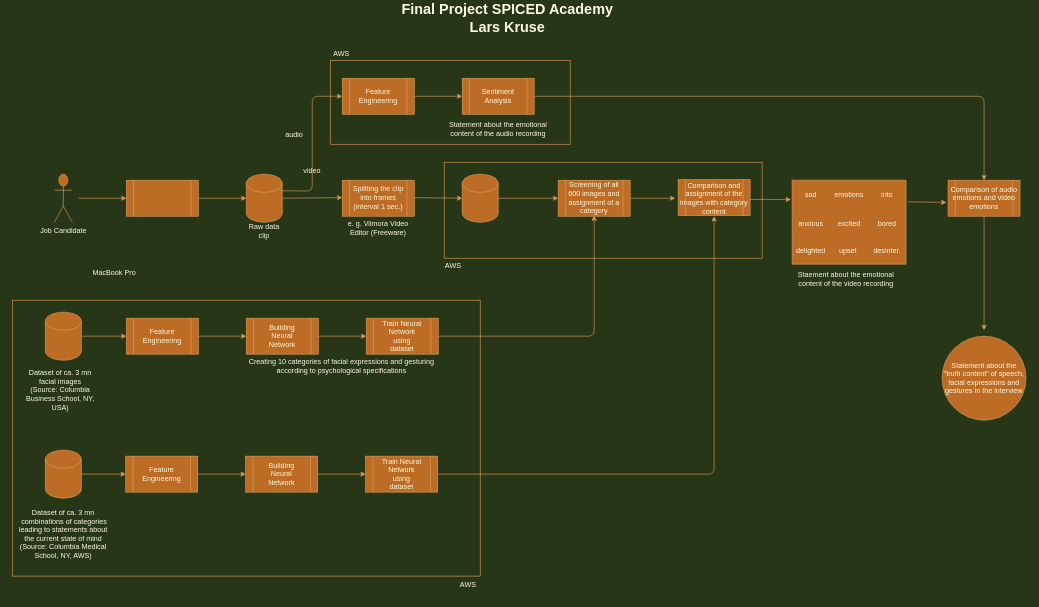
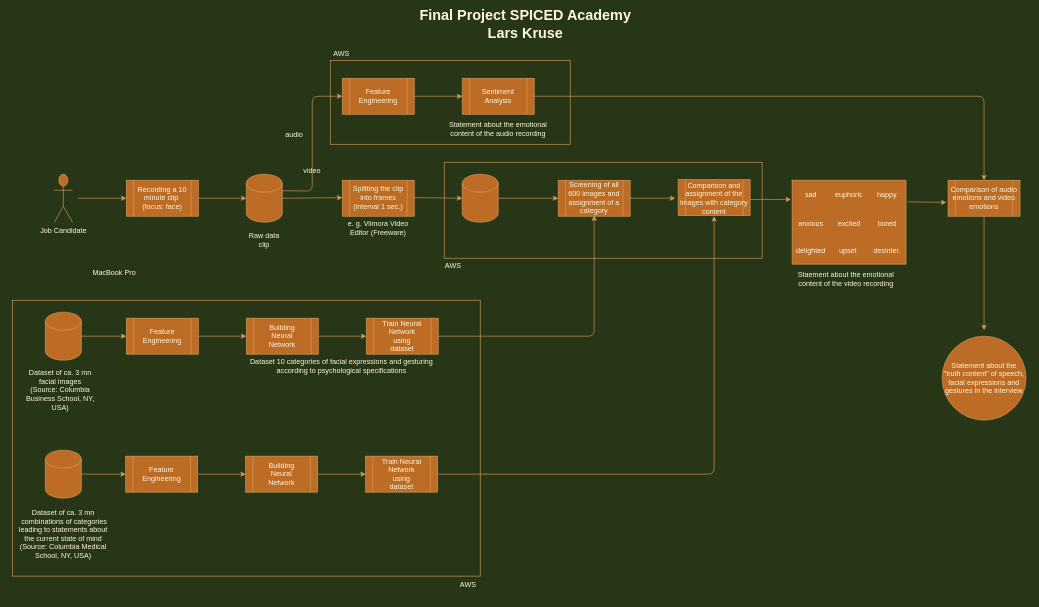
(507, 18) -> (525, 24)
(849, 195) -> (849, 195)
(887, 195) -> (887, 195)
none -> (162, 198)
(264, 231) -> (264, 240)
(342, 366) -> (342, 366)
(63, 534) -> (63, 534)
